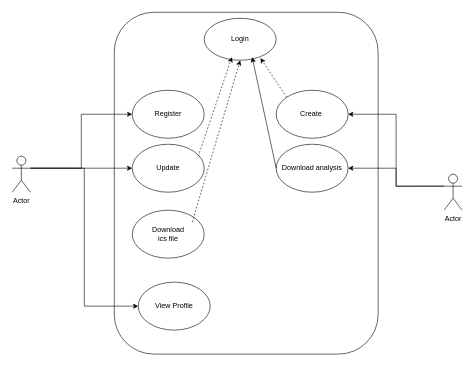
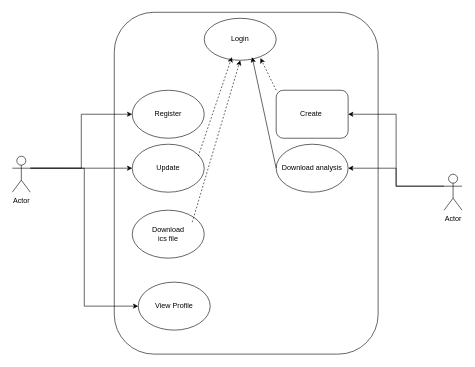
(312, 114) -> (312, 114)
